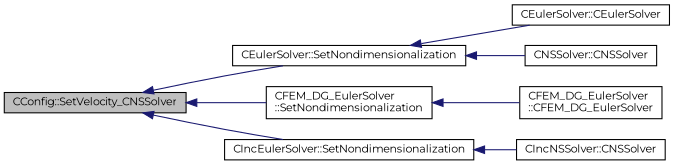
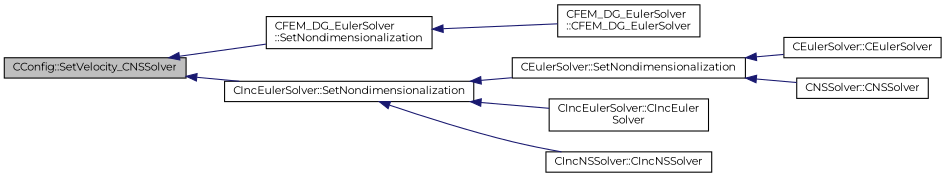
(218, 77) -> (496, 79)
none -> (629, 115)
(591, 150) -> (629, 162)
